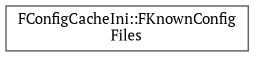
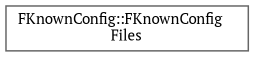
(127, 28) -> (127, 28)
